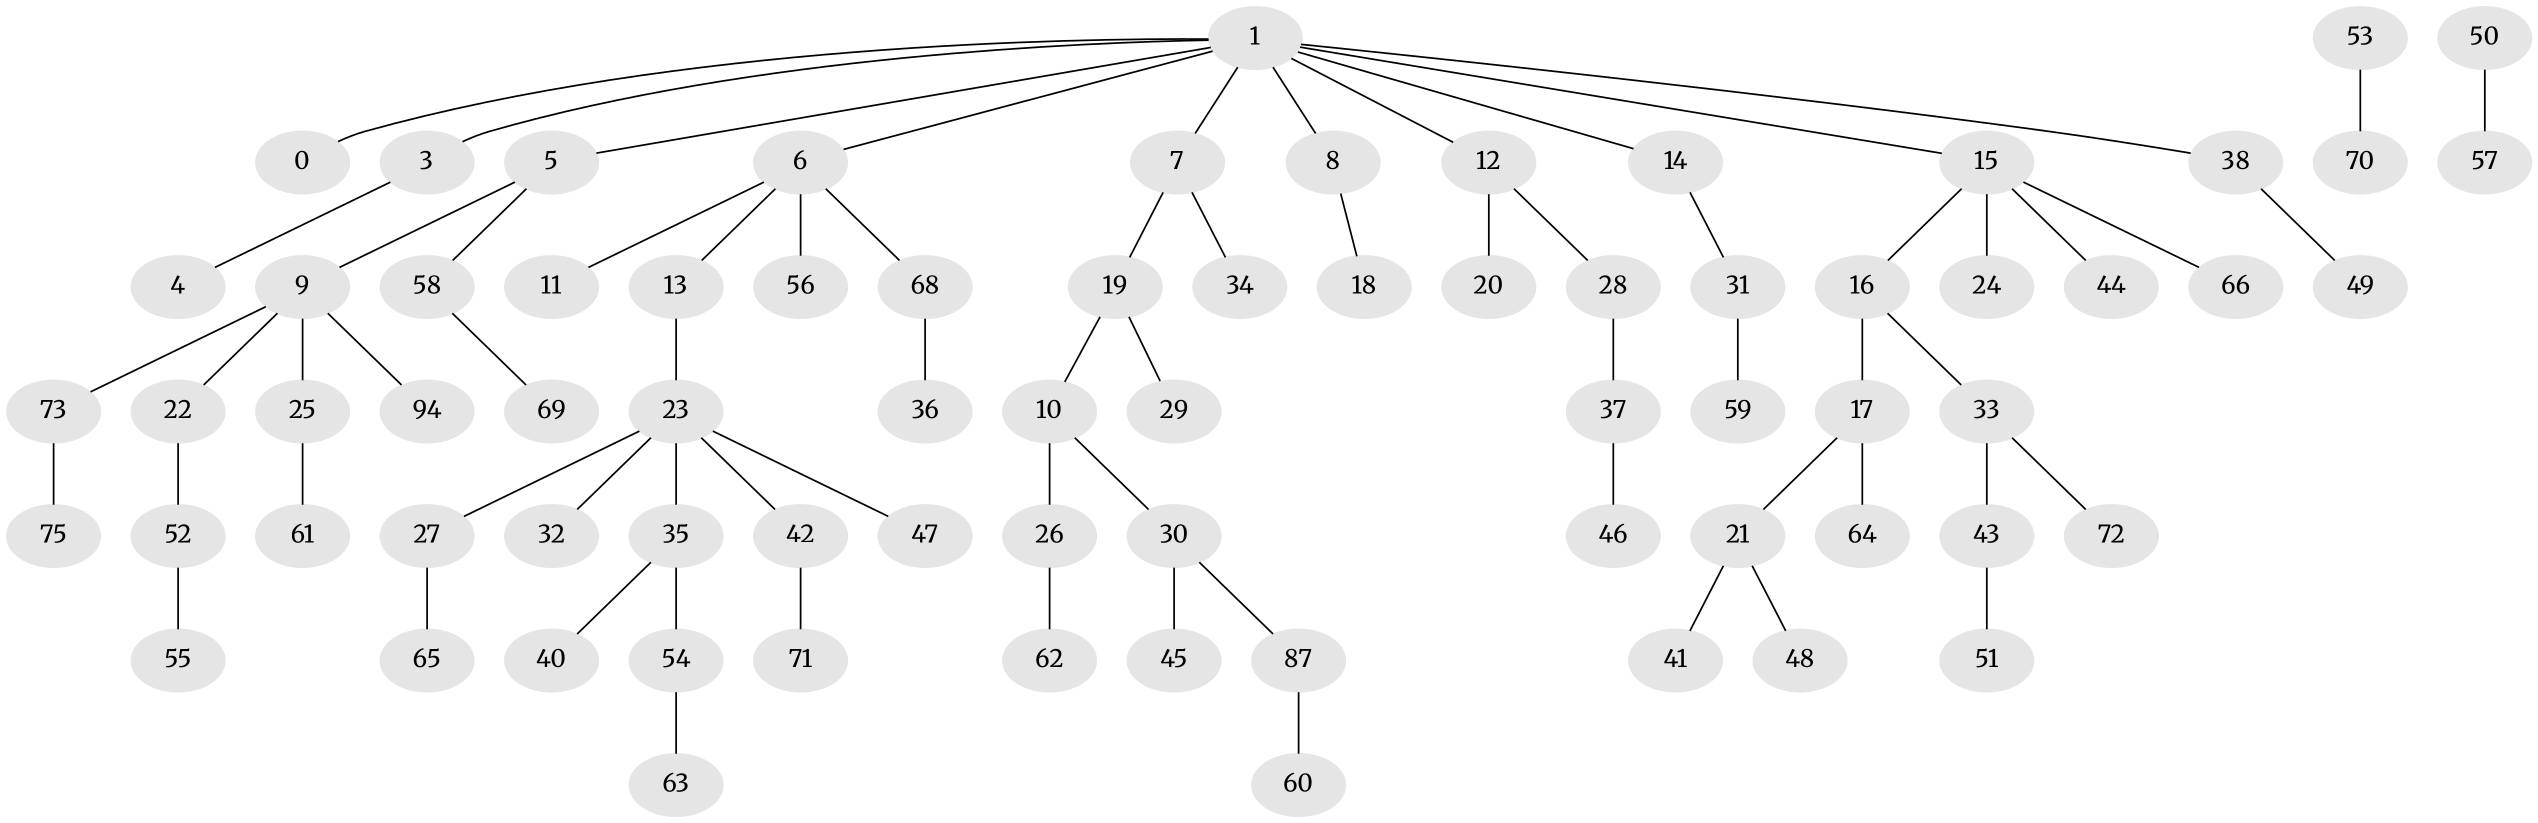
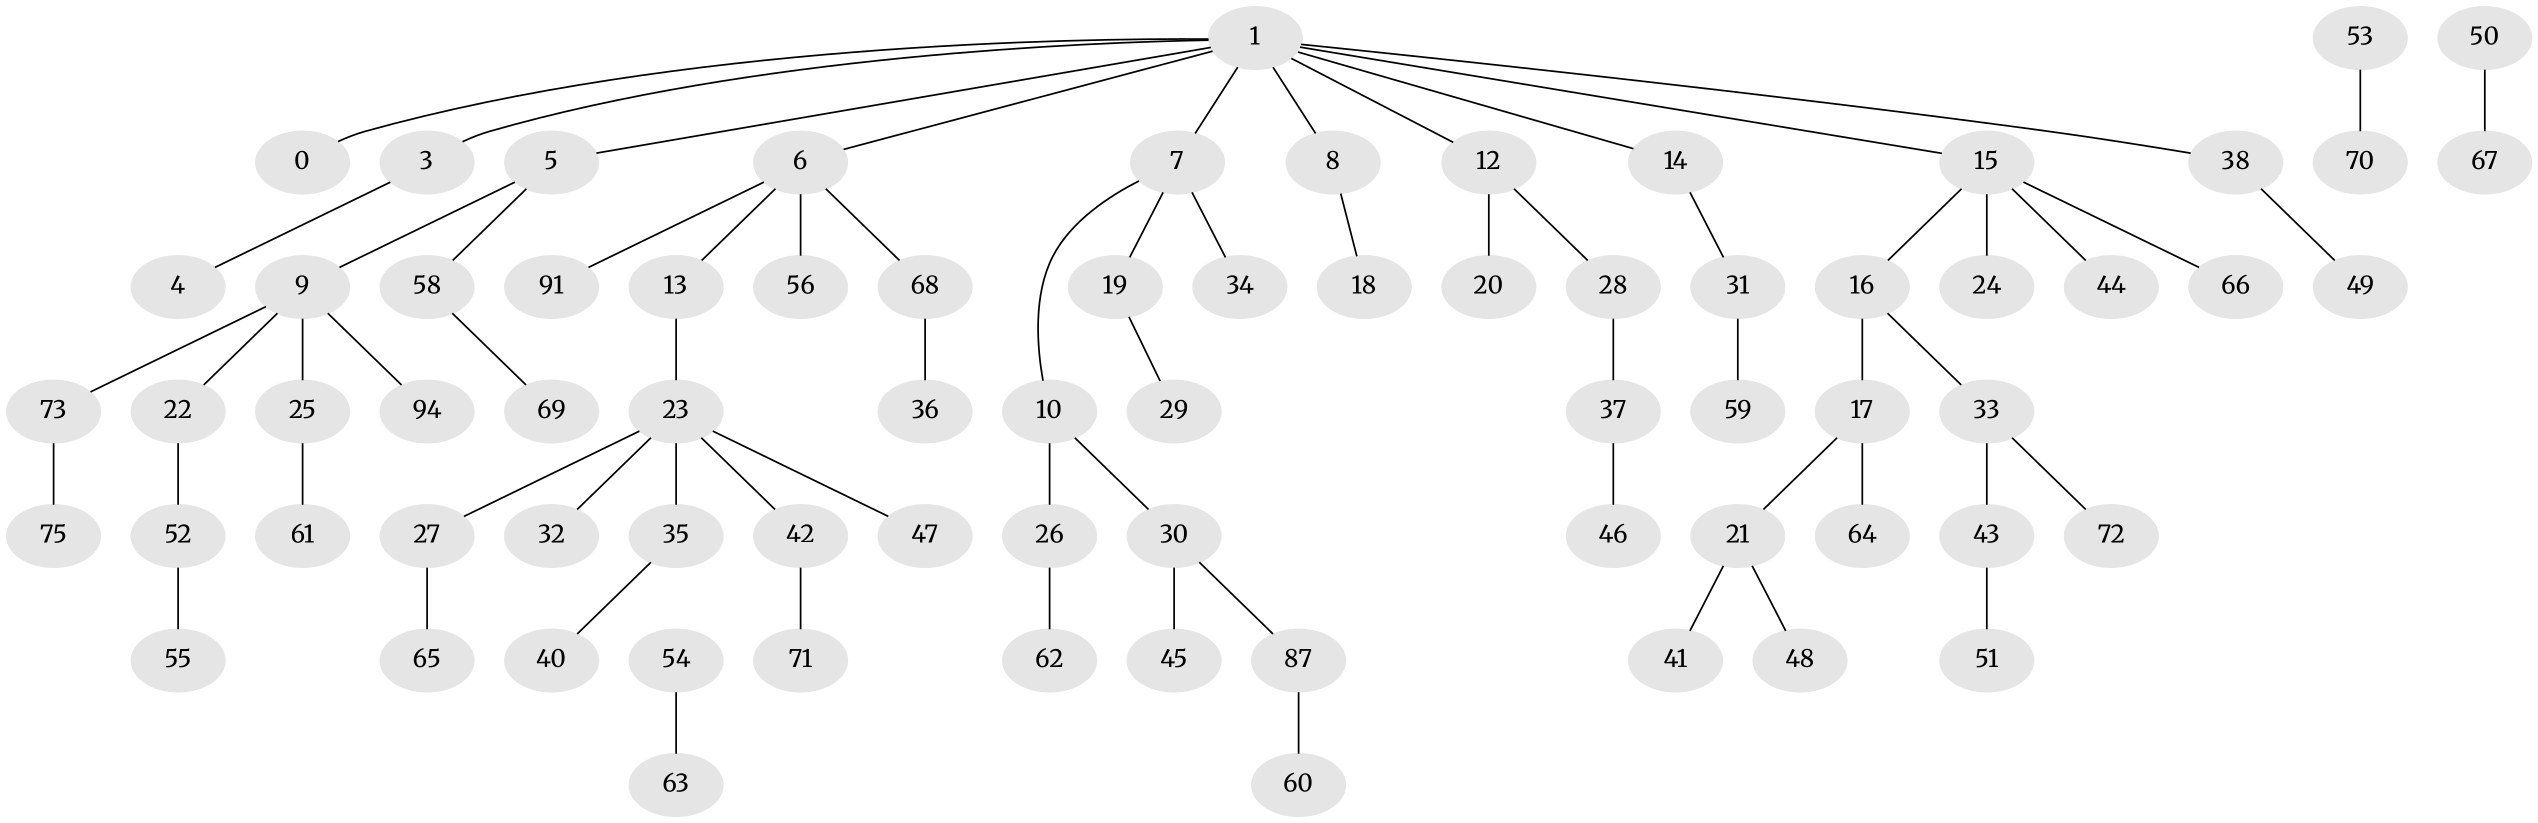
(2485, 163) -> (2485, 163)
(552, 287) -> (552, 287)
(1082, 349) -> (1051, 261)
(676, 598) -> none
